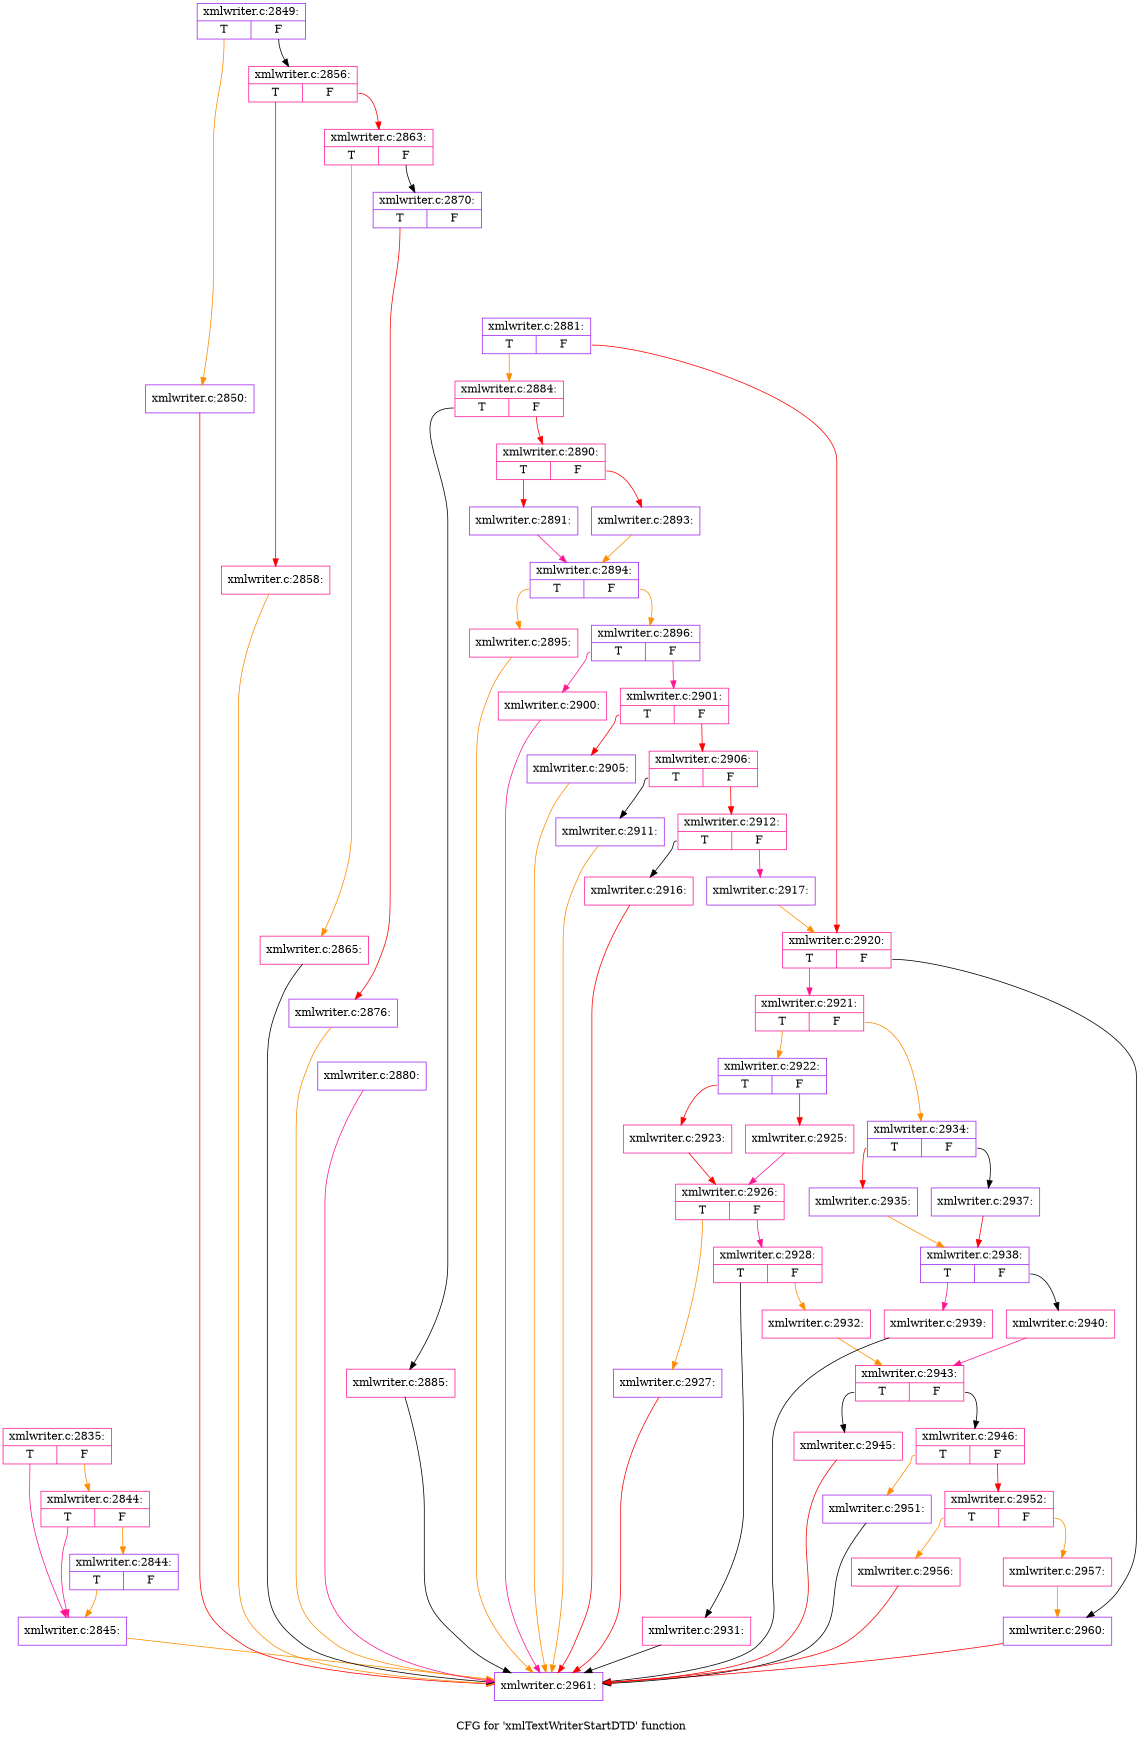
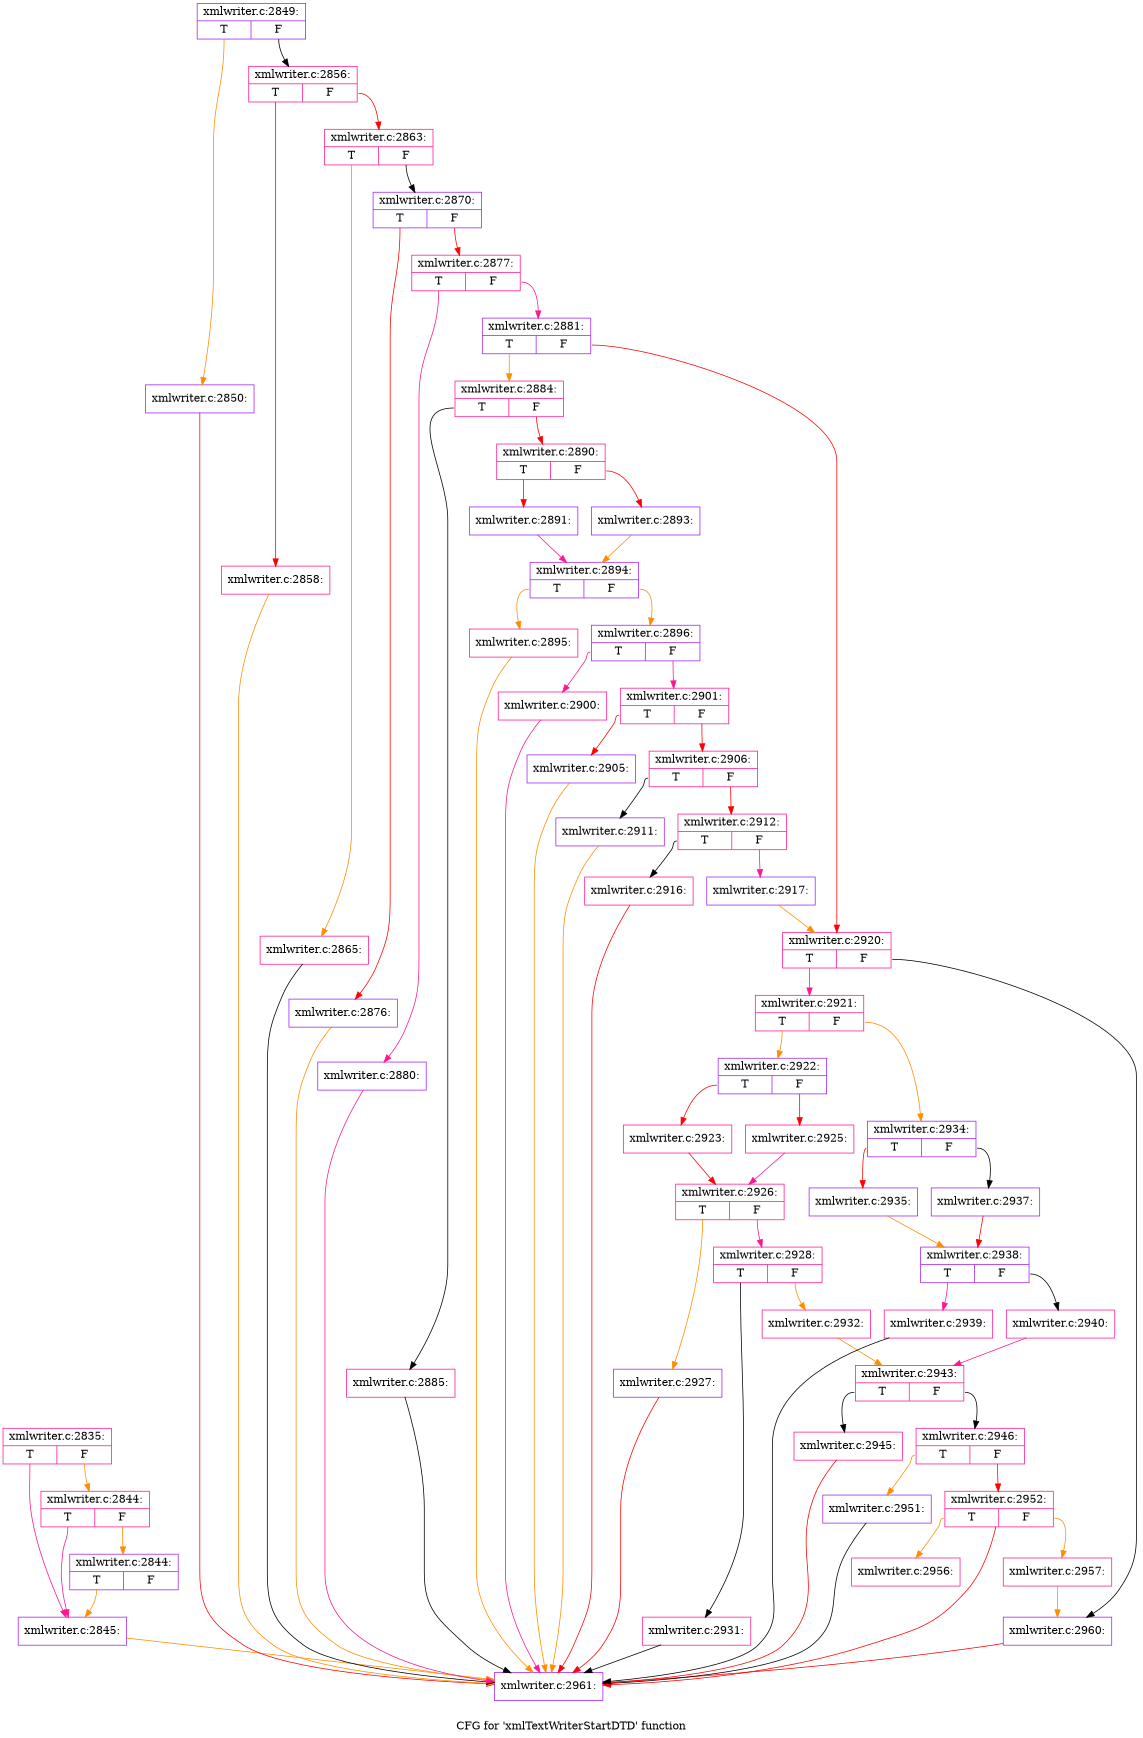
none -> (466, 273)
(800, 1659) -> (832, 1655)
